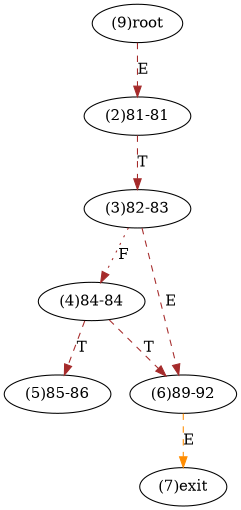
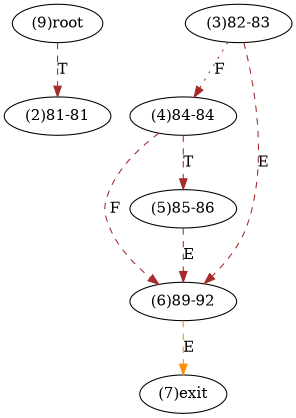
(143, 70) -> (63, 70)
(137, 157) -> none
none -> (183, 250)
(149, 348) -> (115, 209)
